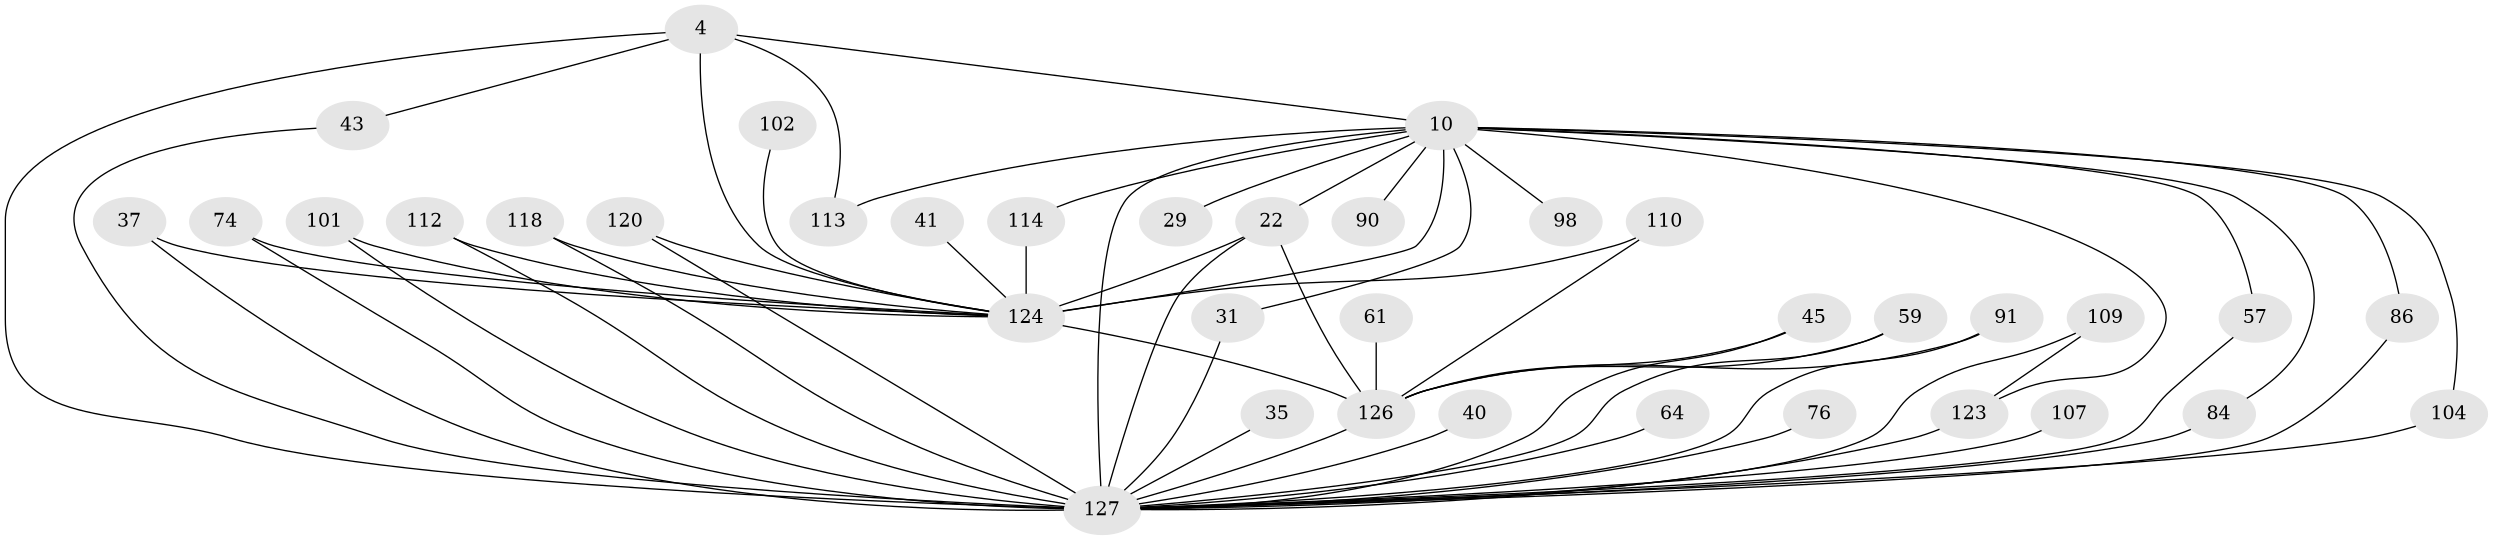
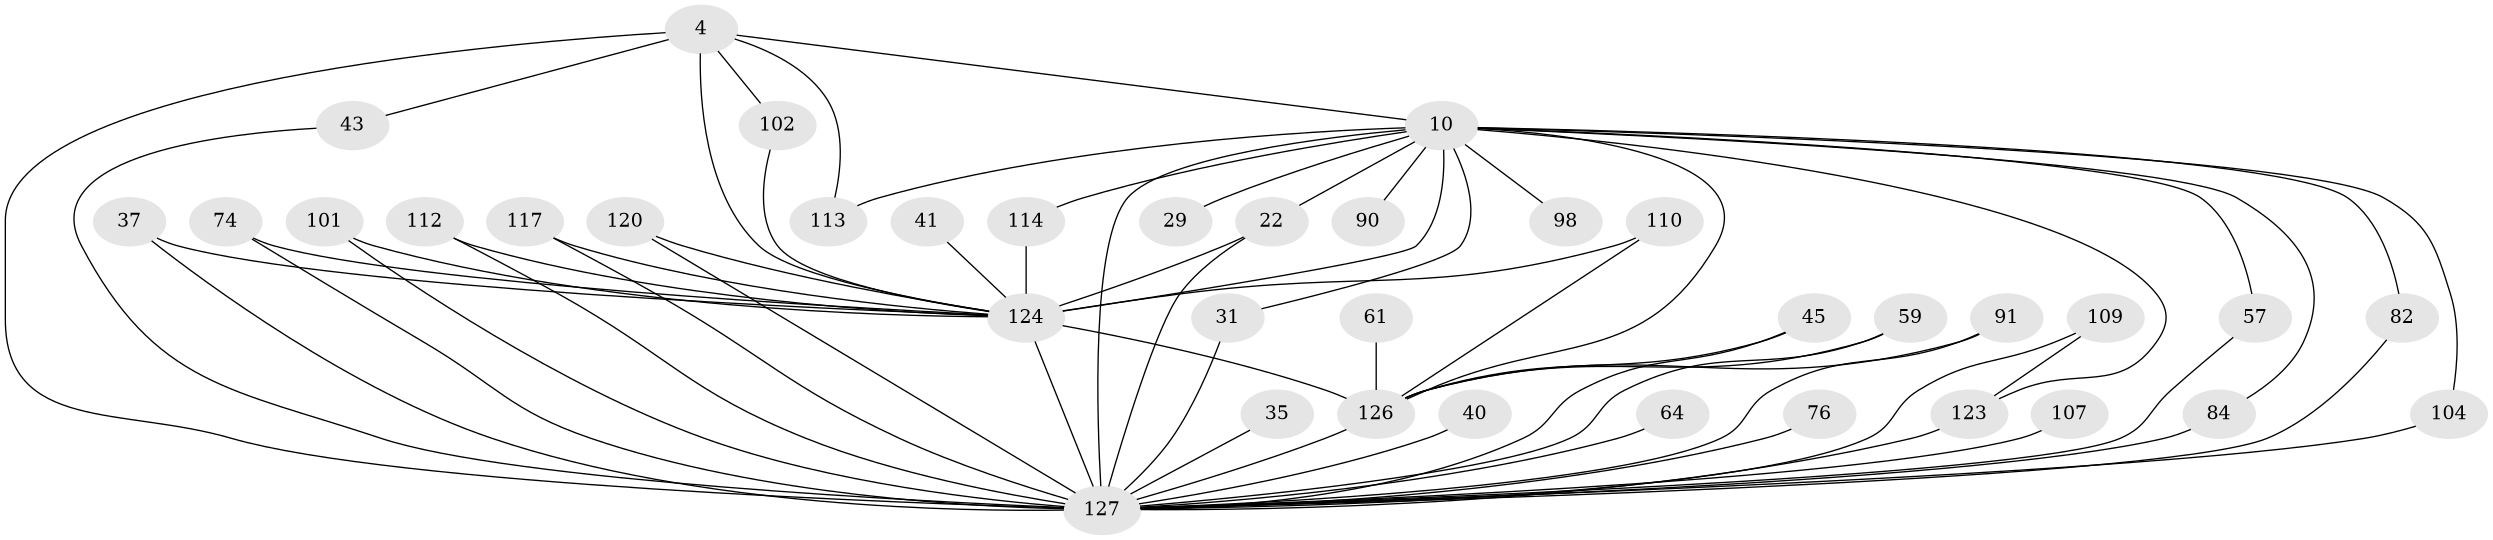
none -> (739, 77)
(525, 222) -> (525, 222)
(2402, 318) -> (2402, 318)
(1317, 321) -> (1702, 266)
none -> (1064, 414)
